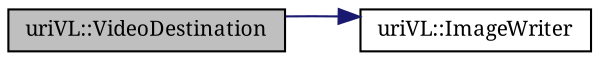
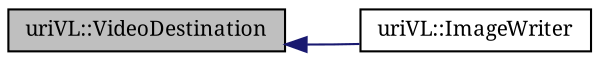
(312, 16) -> (333, 44)
